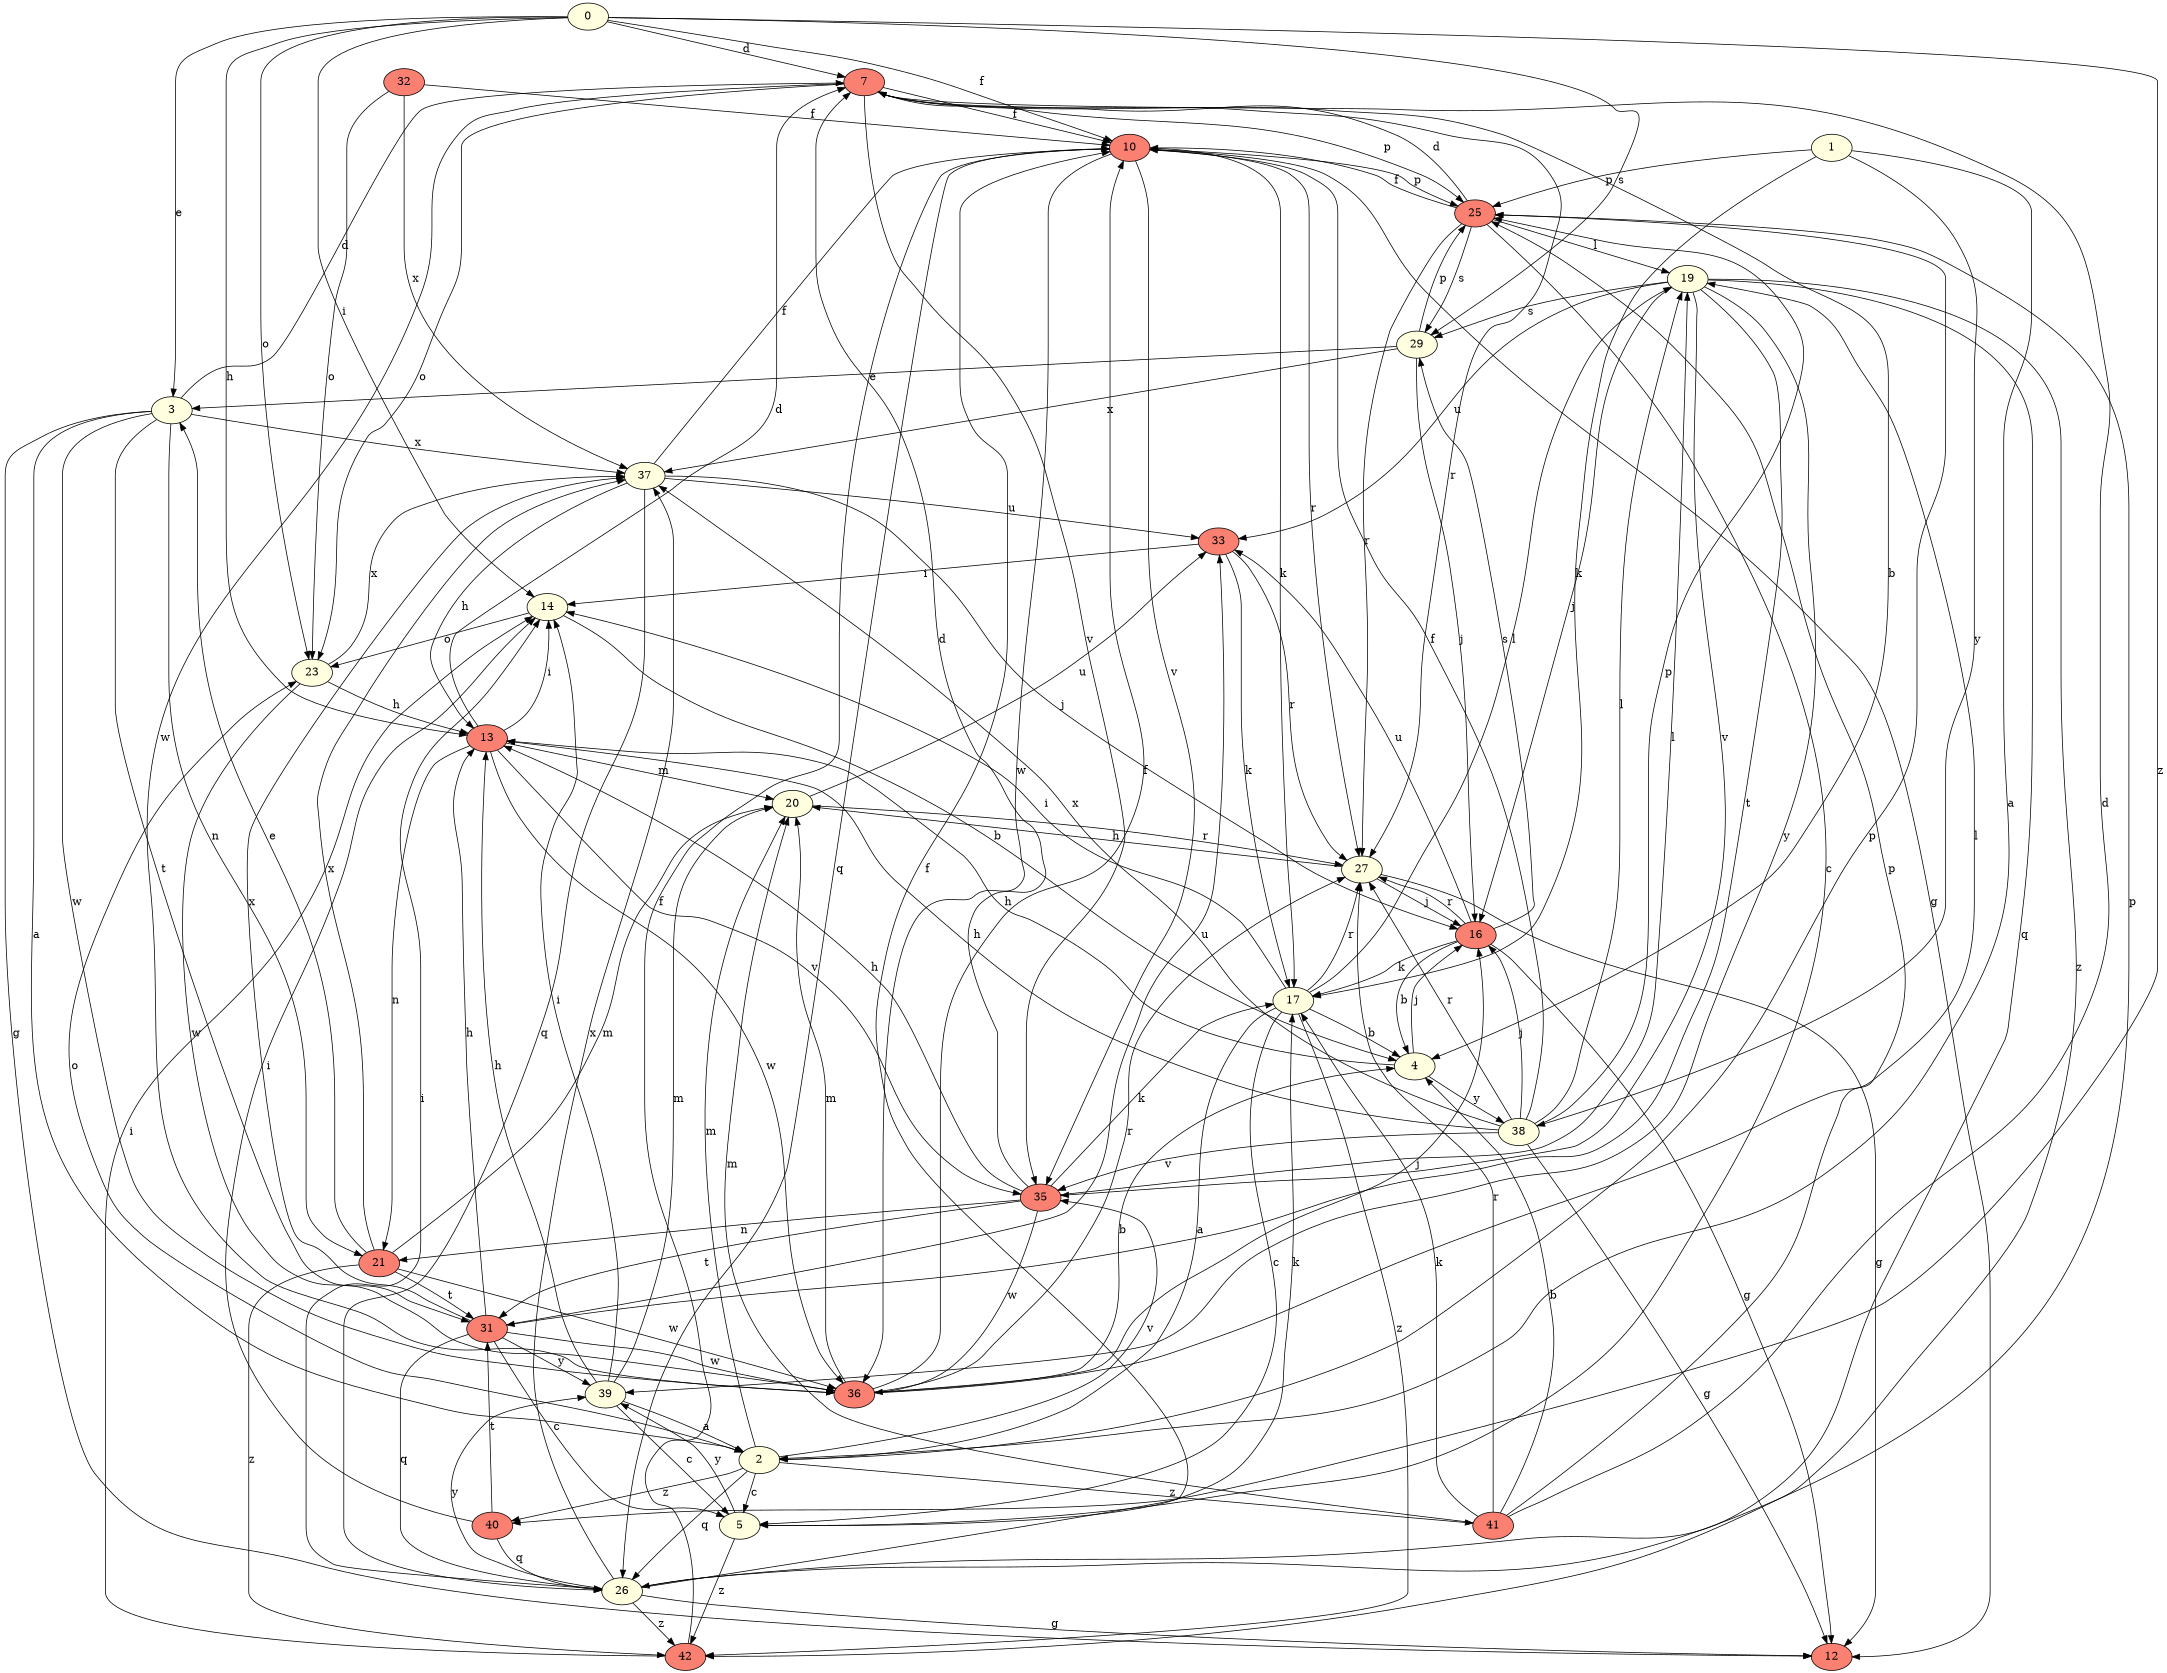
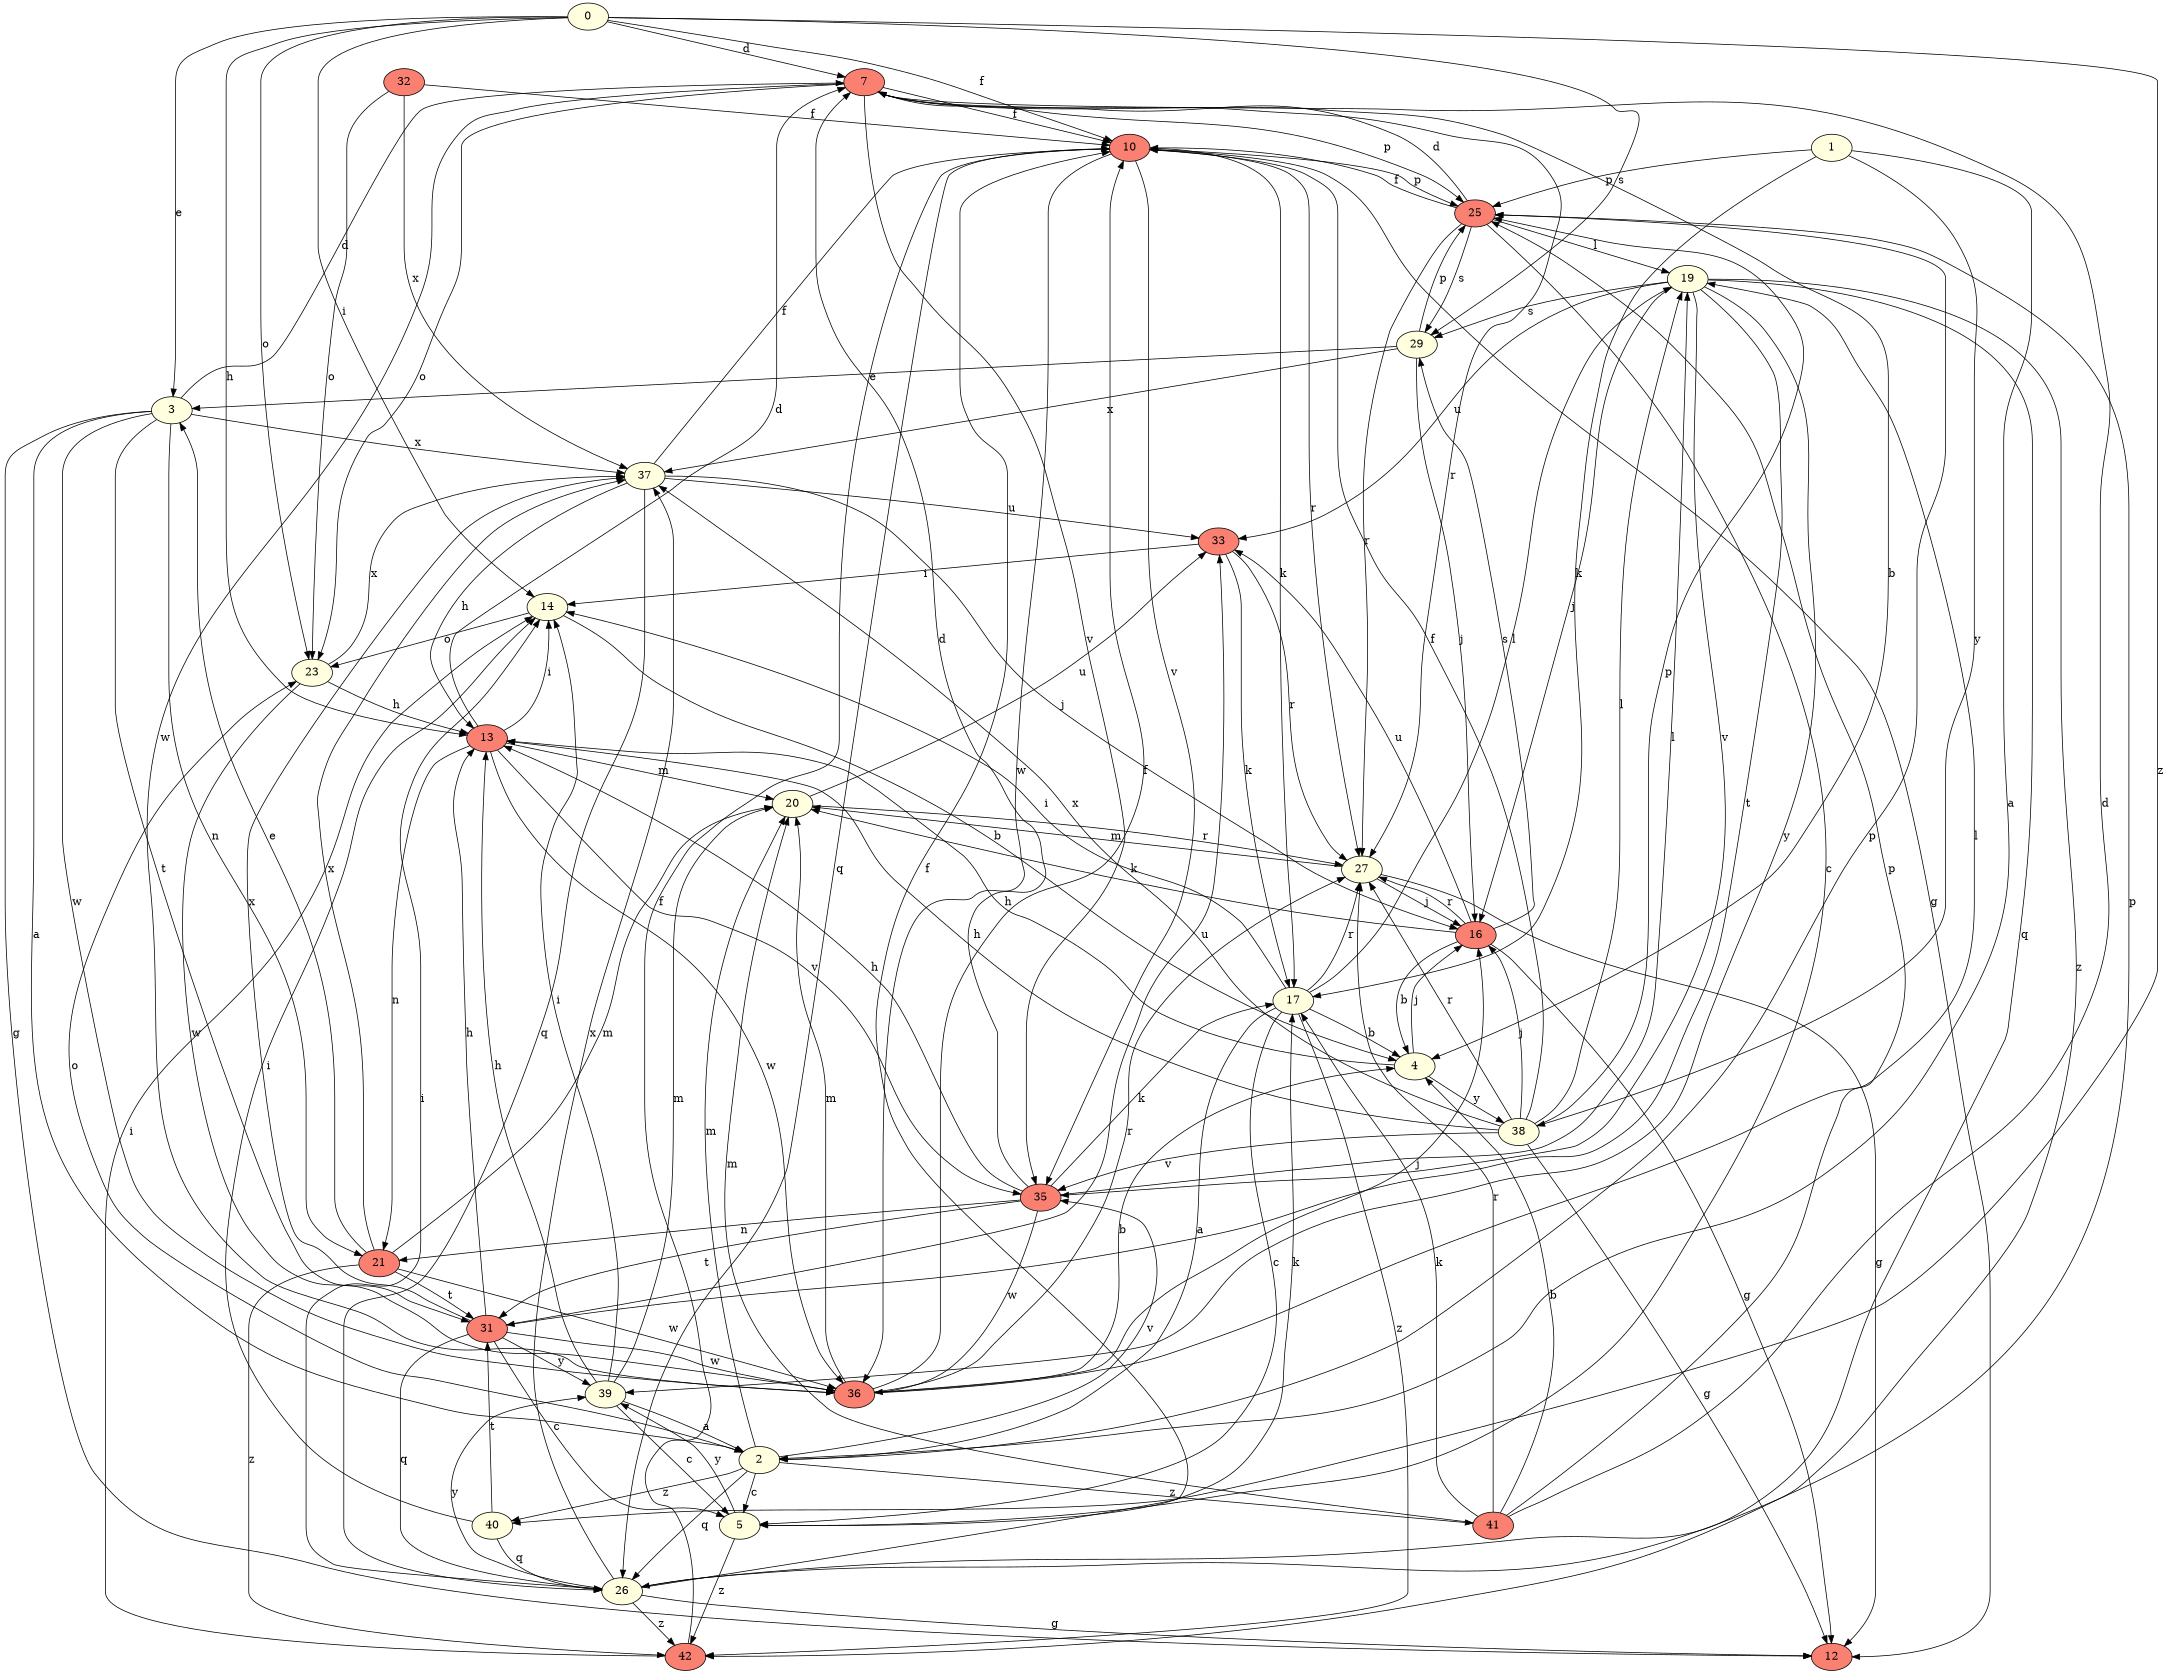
(1116, 837) -> (1116, 837)
(1389, 968) -> (1151, 886)
(492, 1526) -> (492, 1526)
